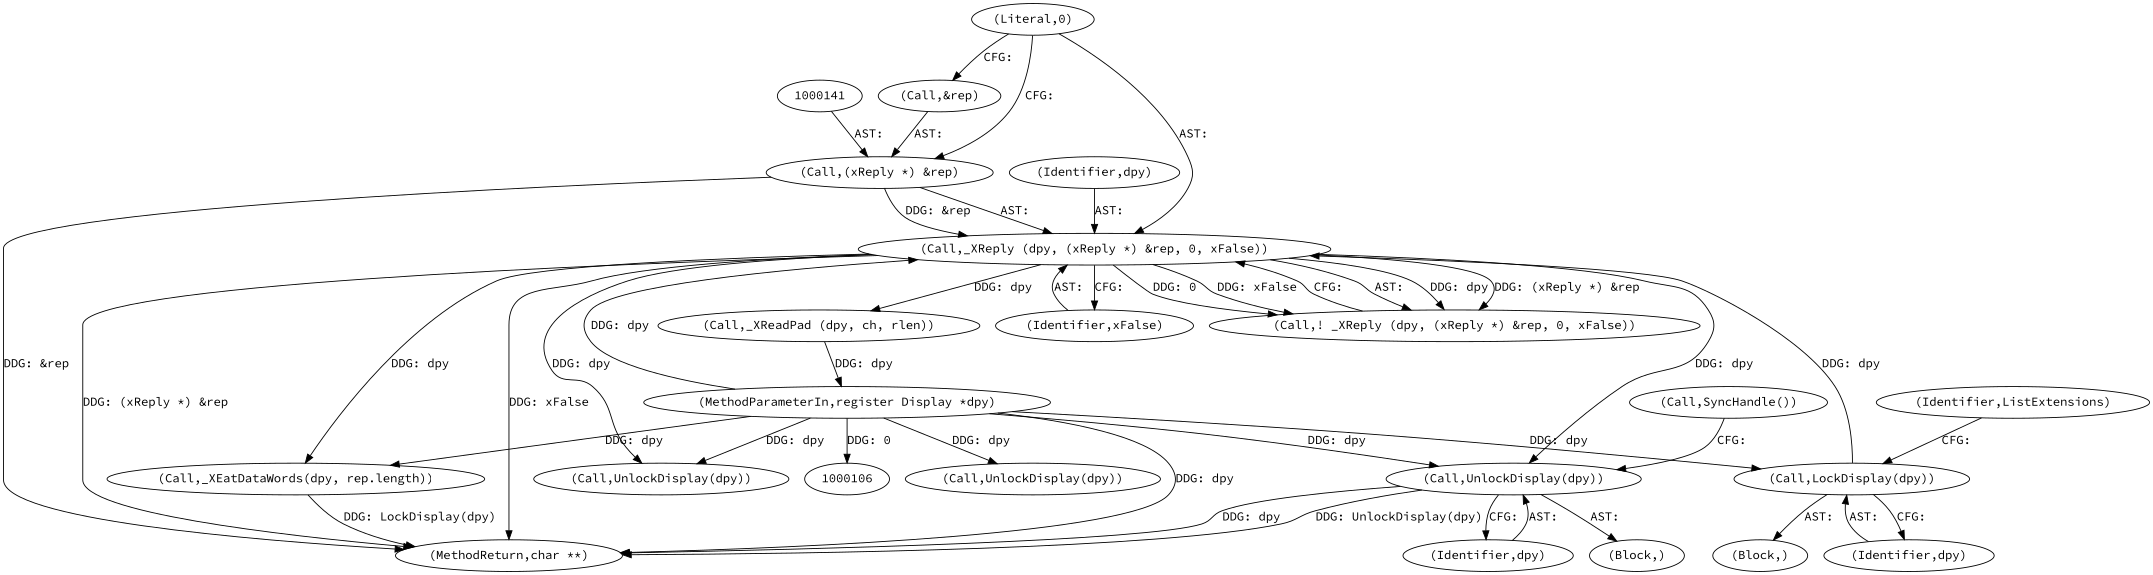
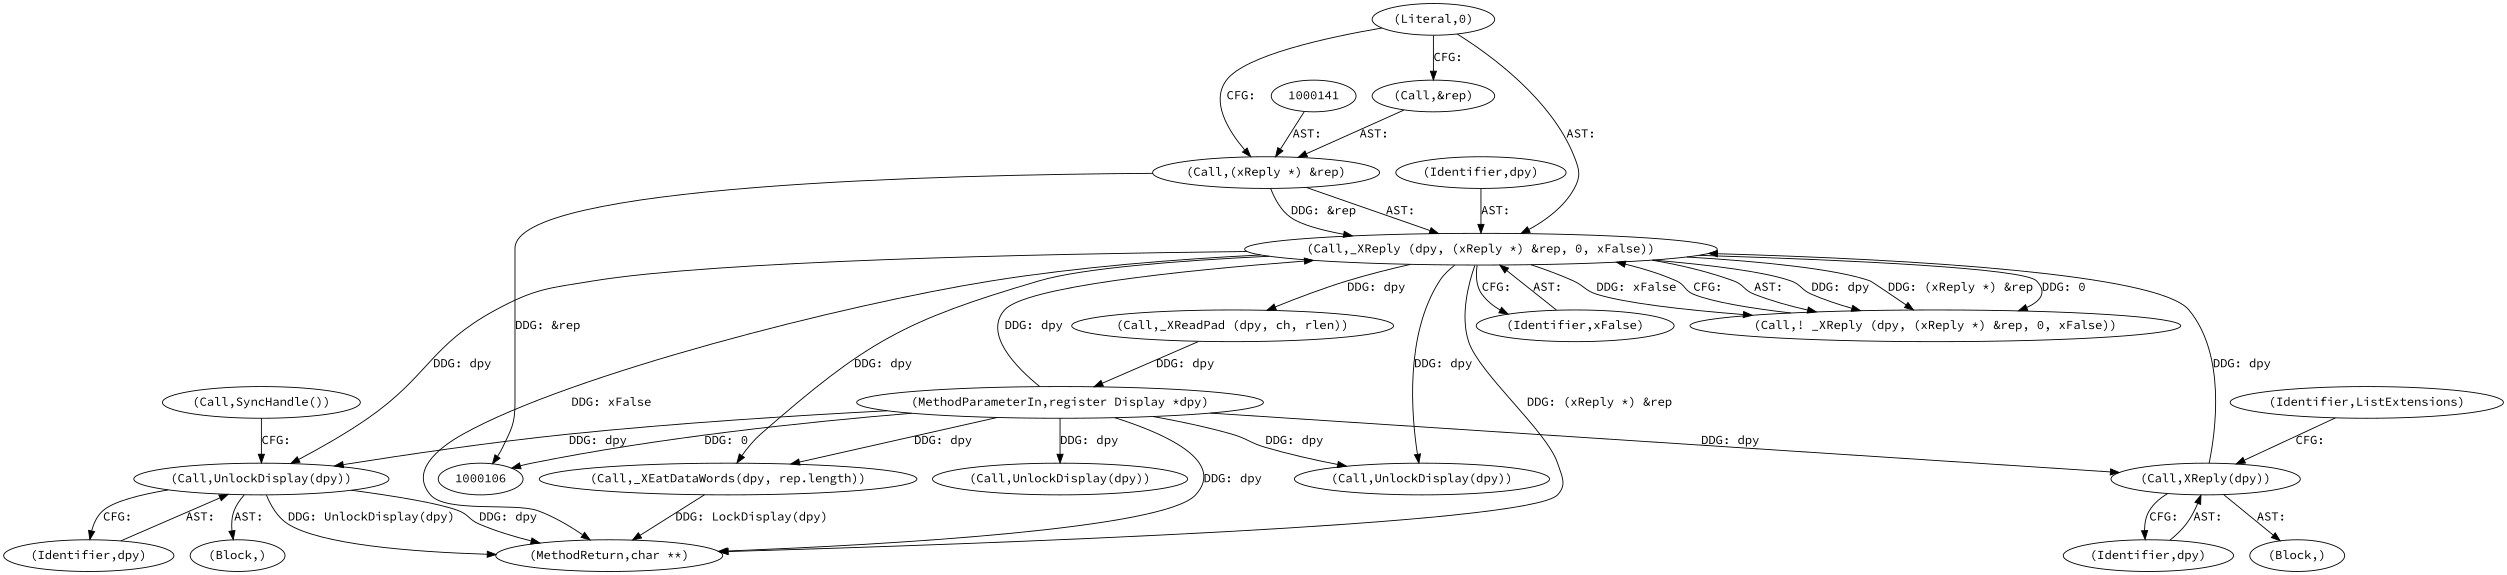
(68, 227) -> (721, 191)
(1852, 479) -> (2206, 479)
